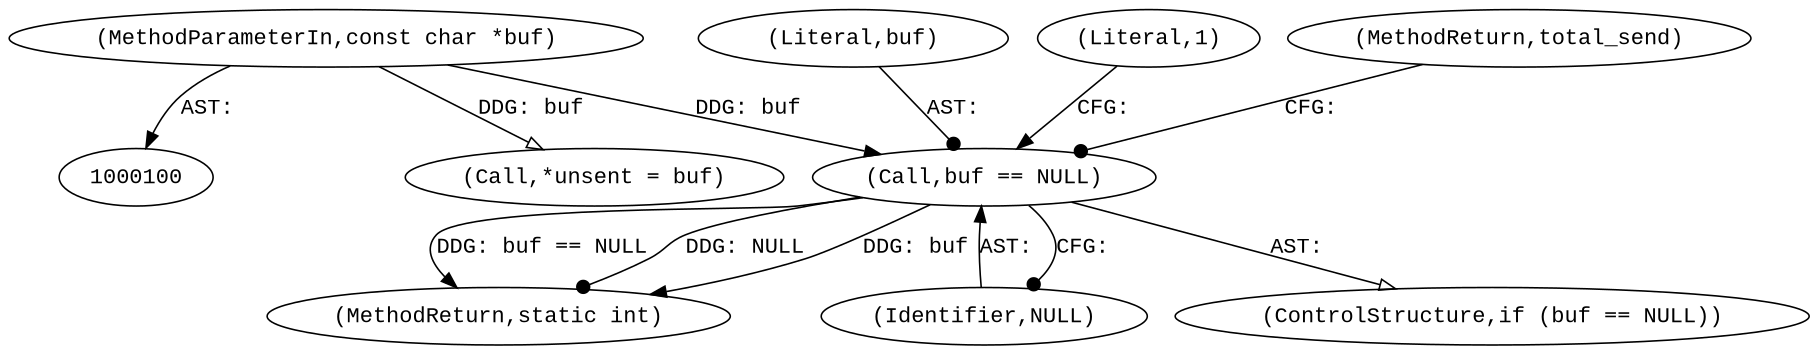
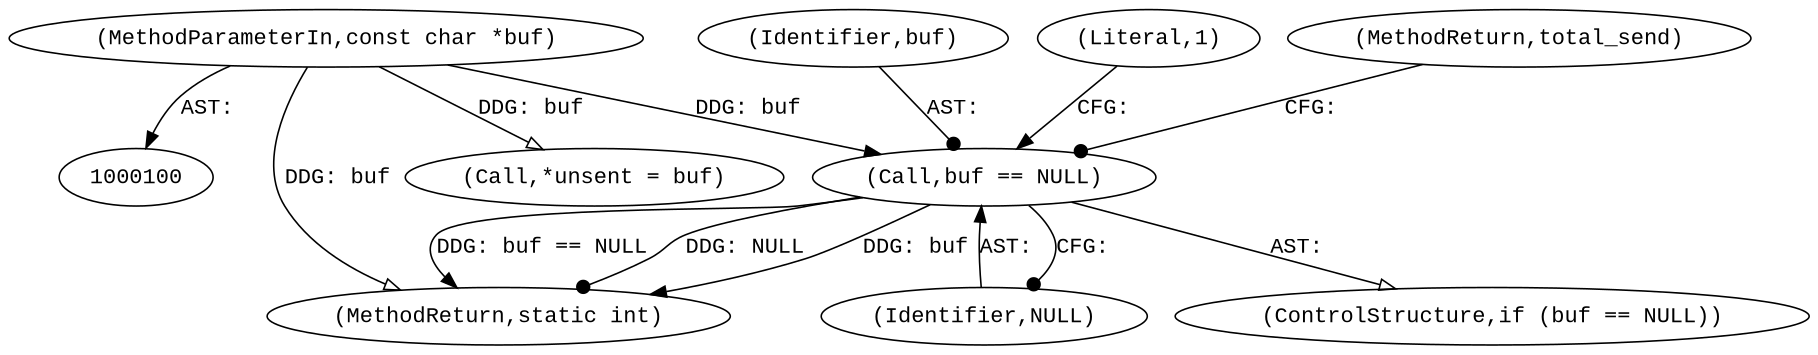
(853, 38) -> (853, 38)
none -> (281, 198)
